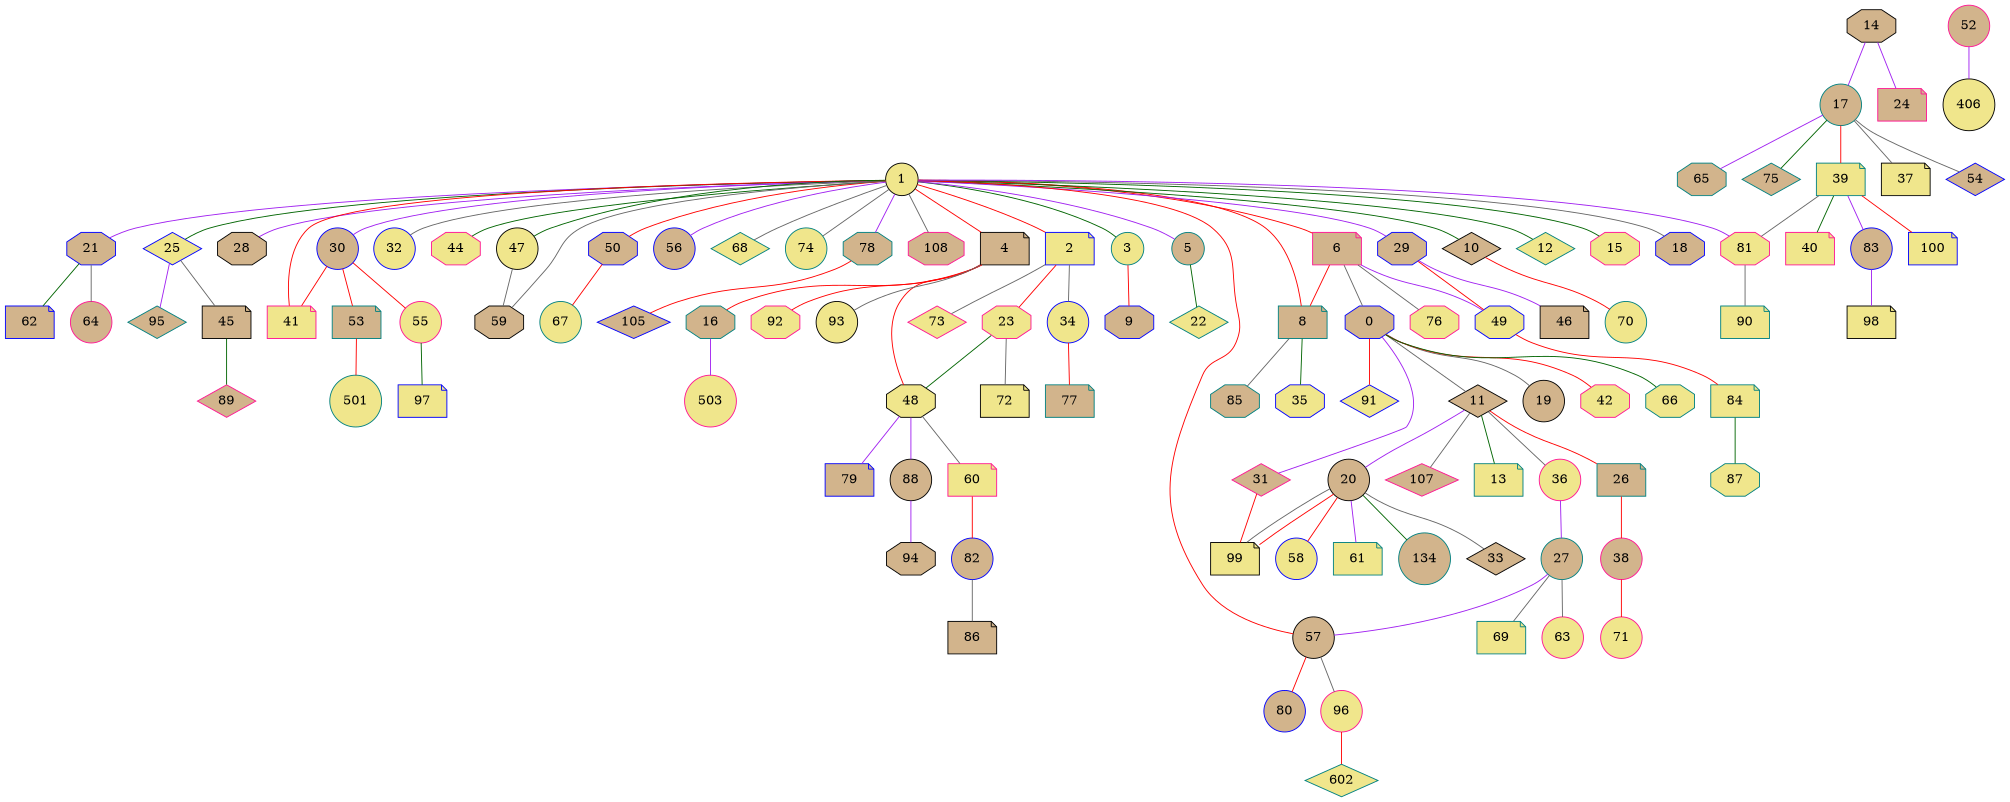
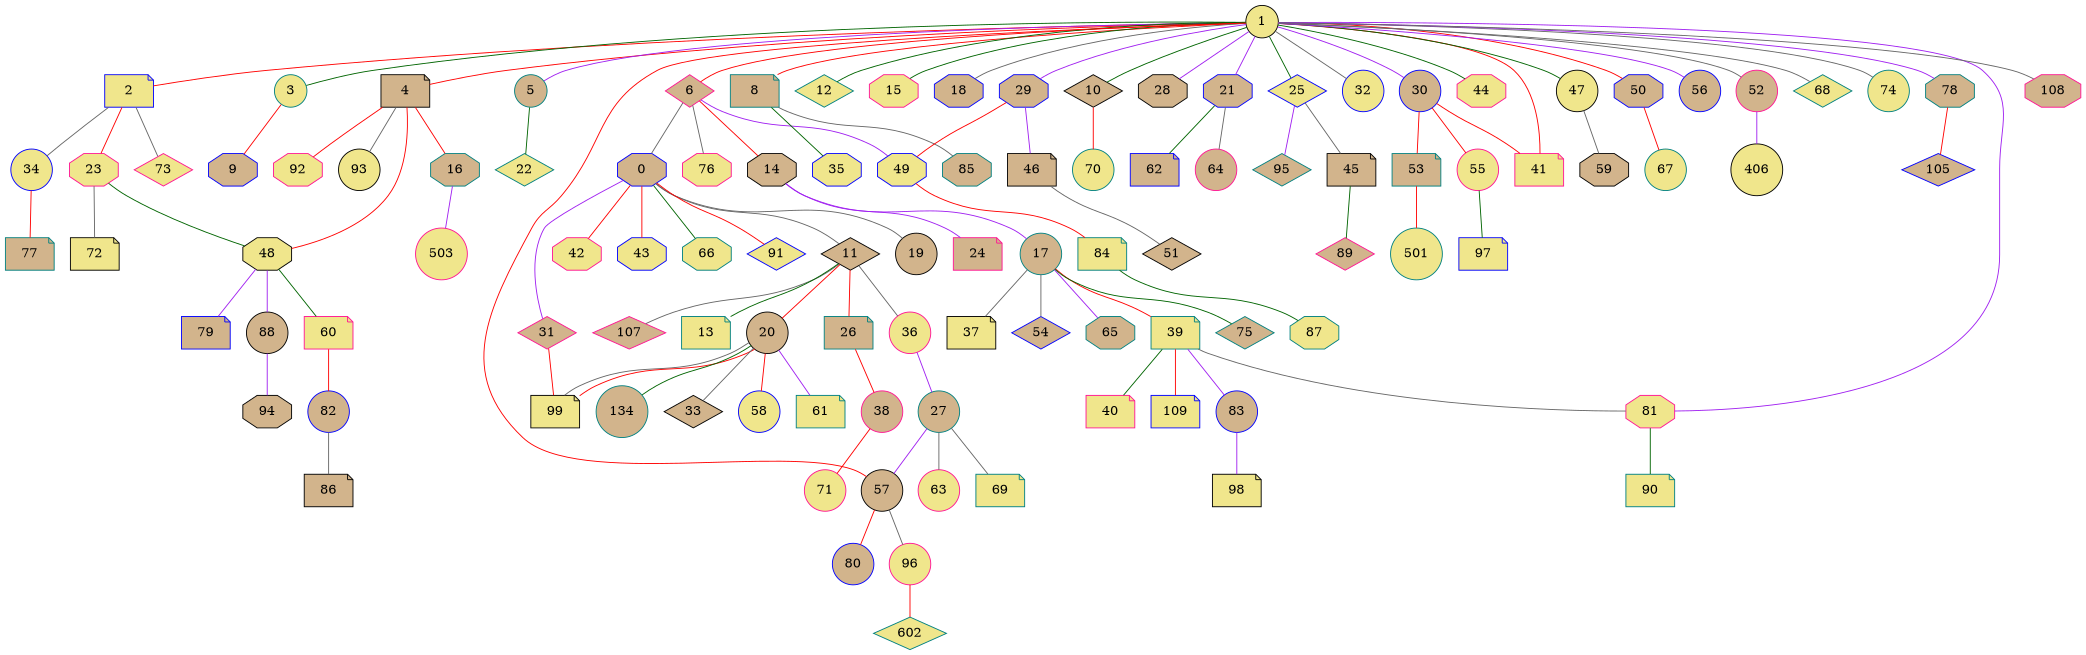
(608, 217) -> (1512, 37)
(1337, 249) -> (690, 91)
(1933, 249) -> (1175, 412)
none -> (642, 254)
none -> (1172, 254)
(1320, 285) -> (729, 128)
(1745, 285) -> (1650, 451)
(1415, 439) -> (811, 291)
(941, 440) -> (298, 293)
